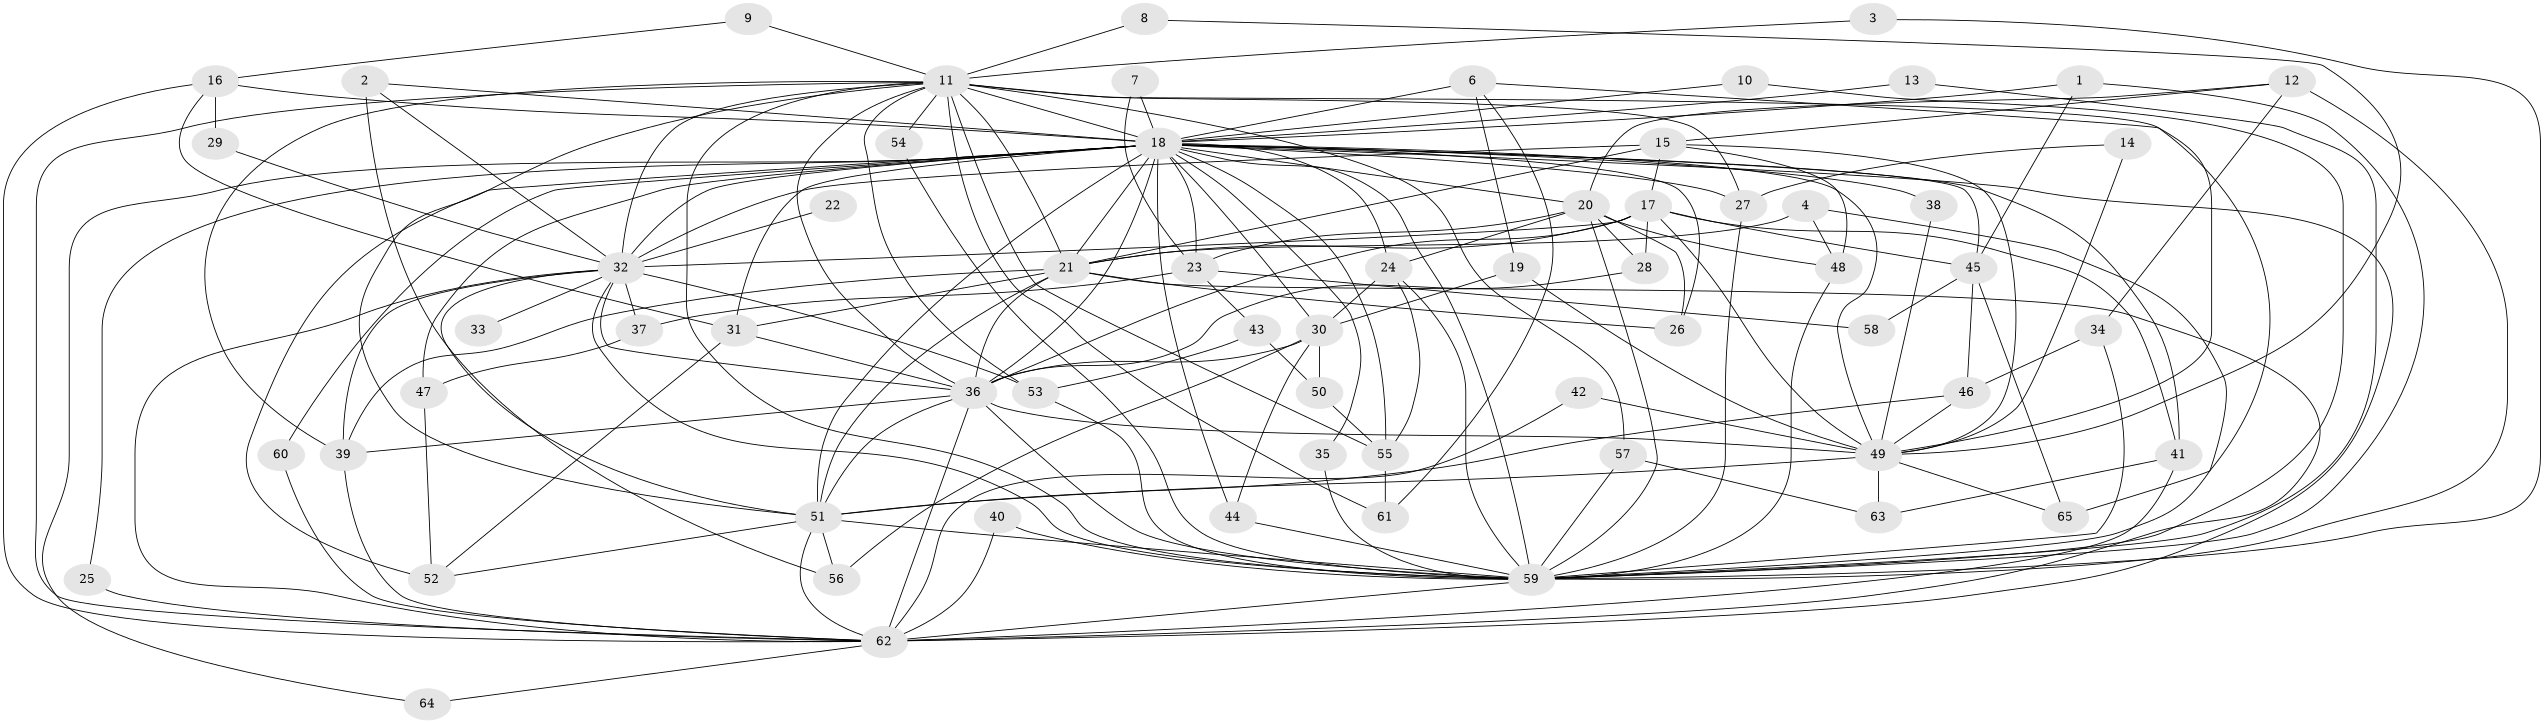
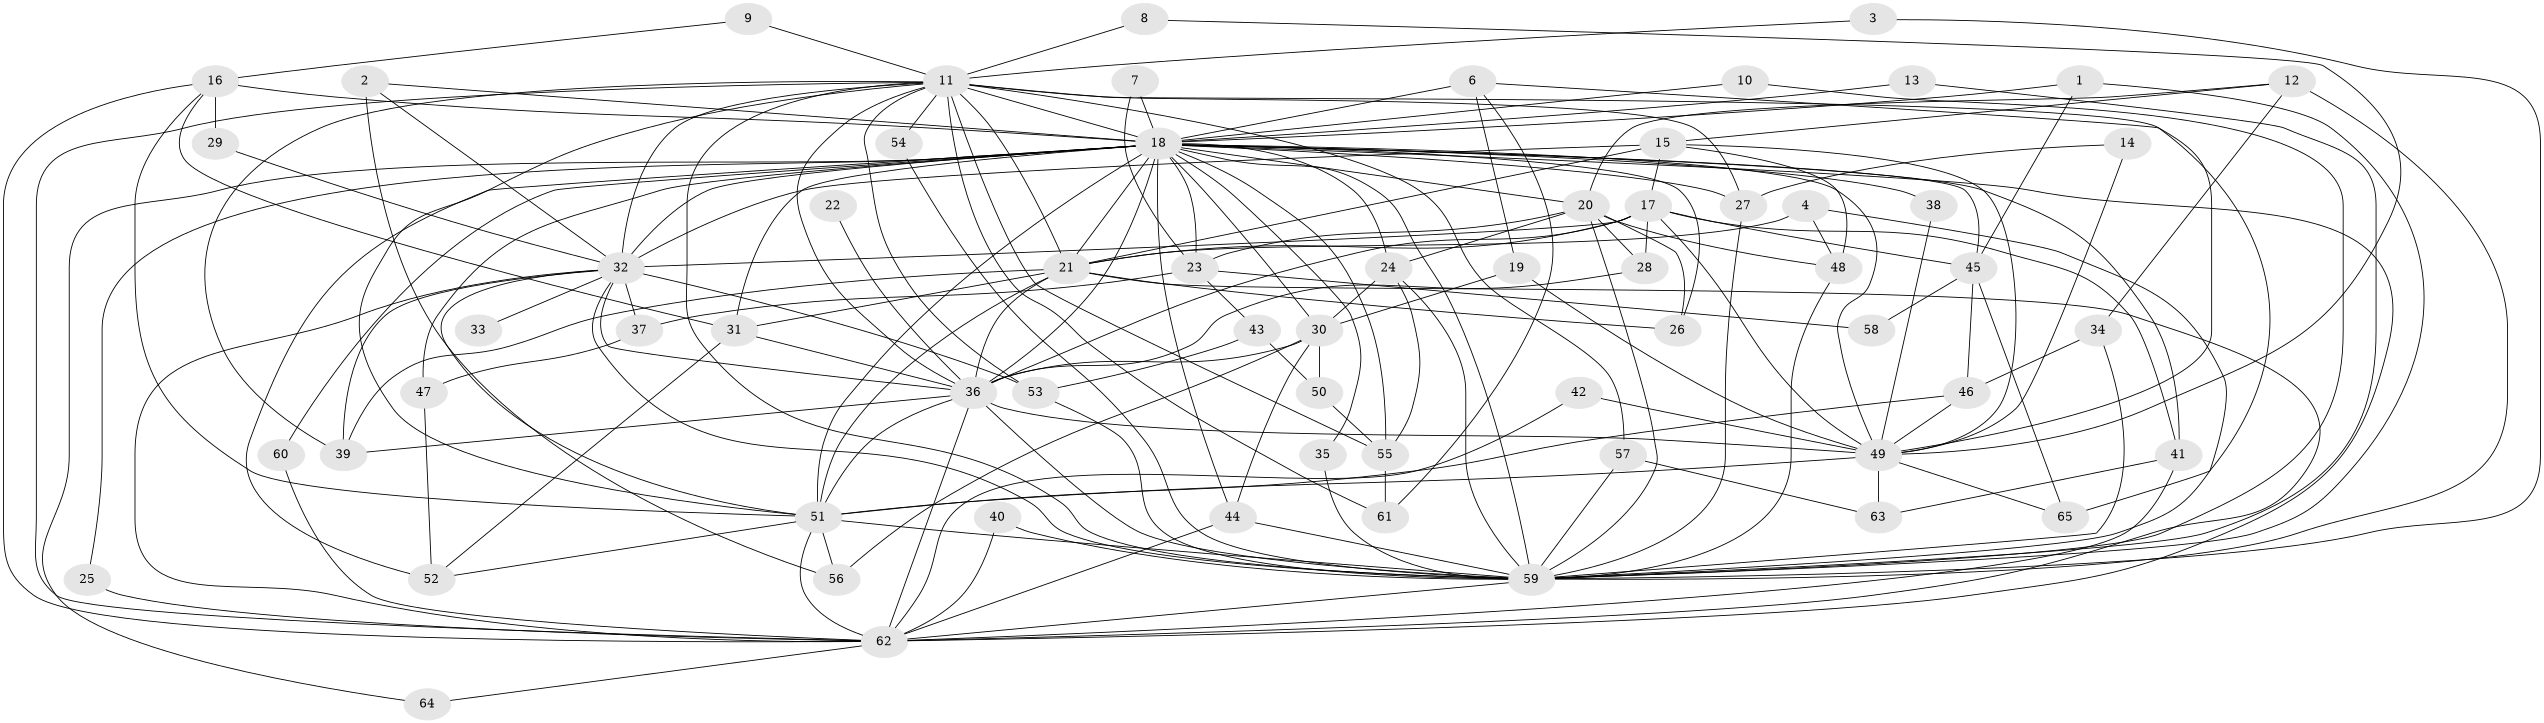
(727, 237) -> (896, 310)
none -> (301, 484)
(411, 599) -> (1059, 580)
